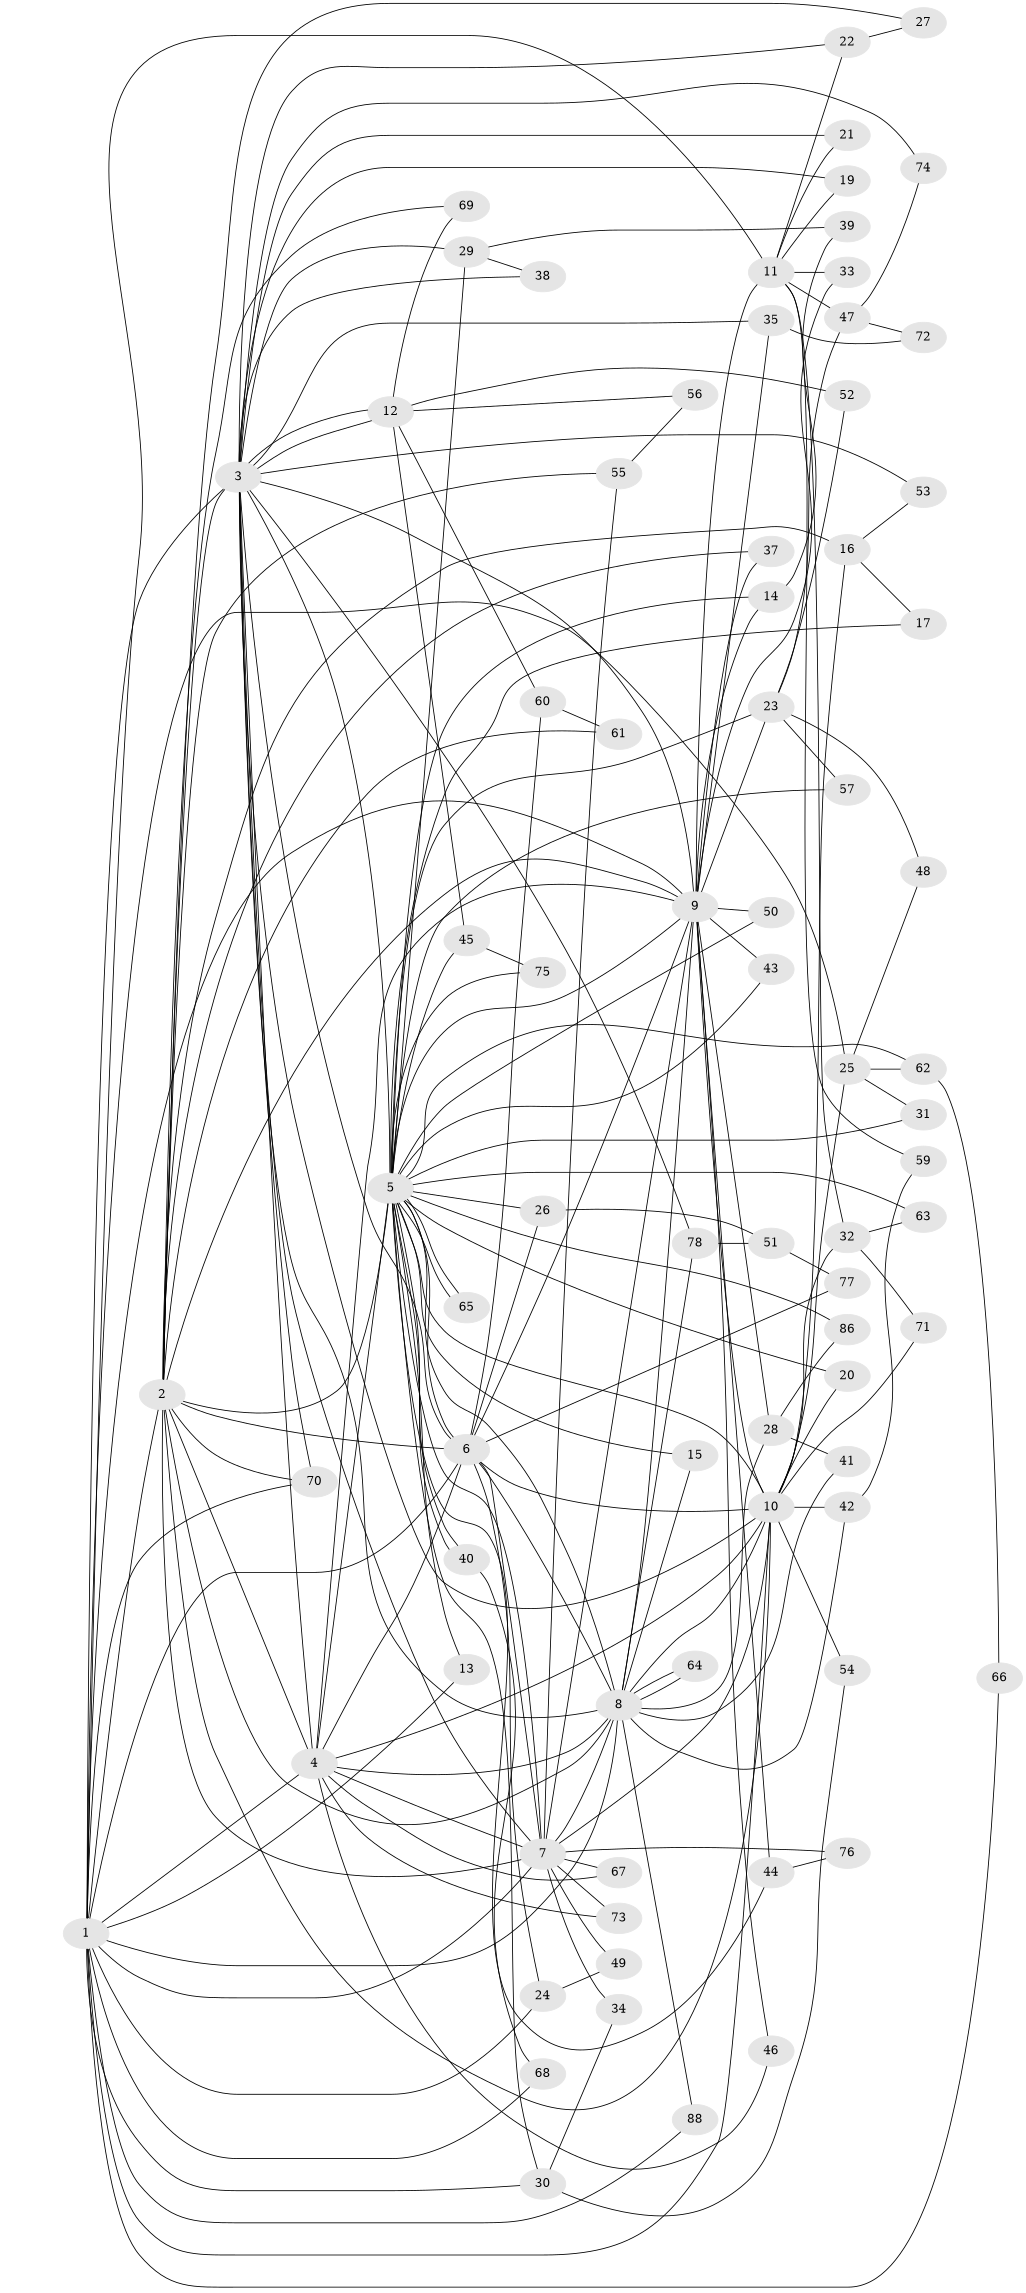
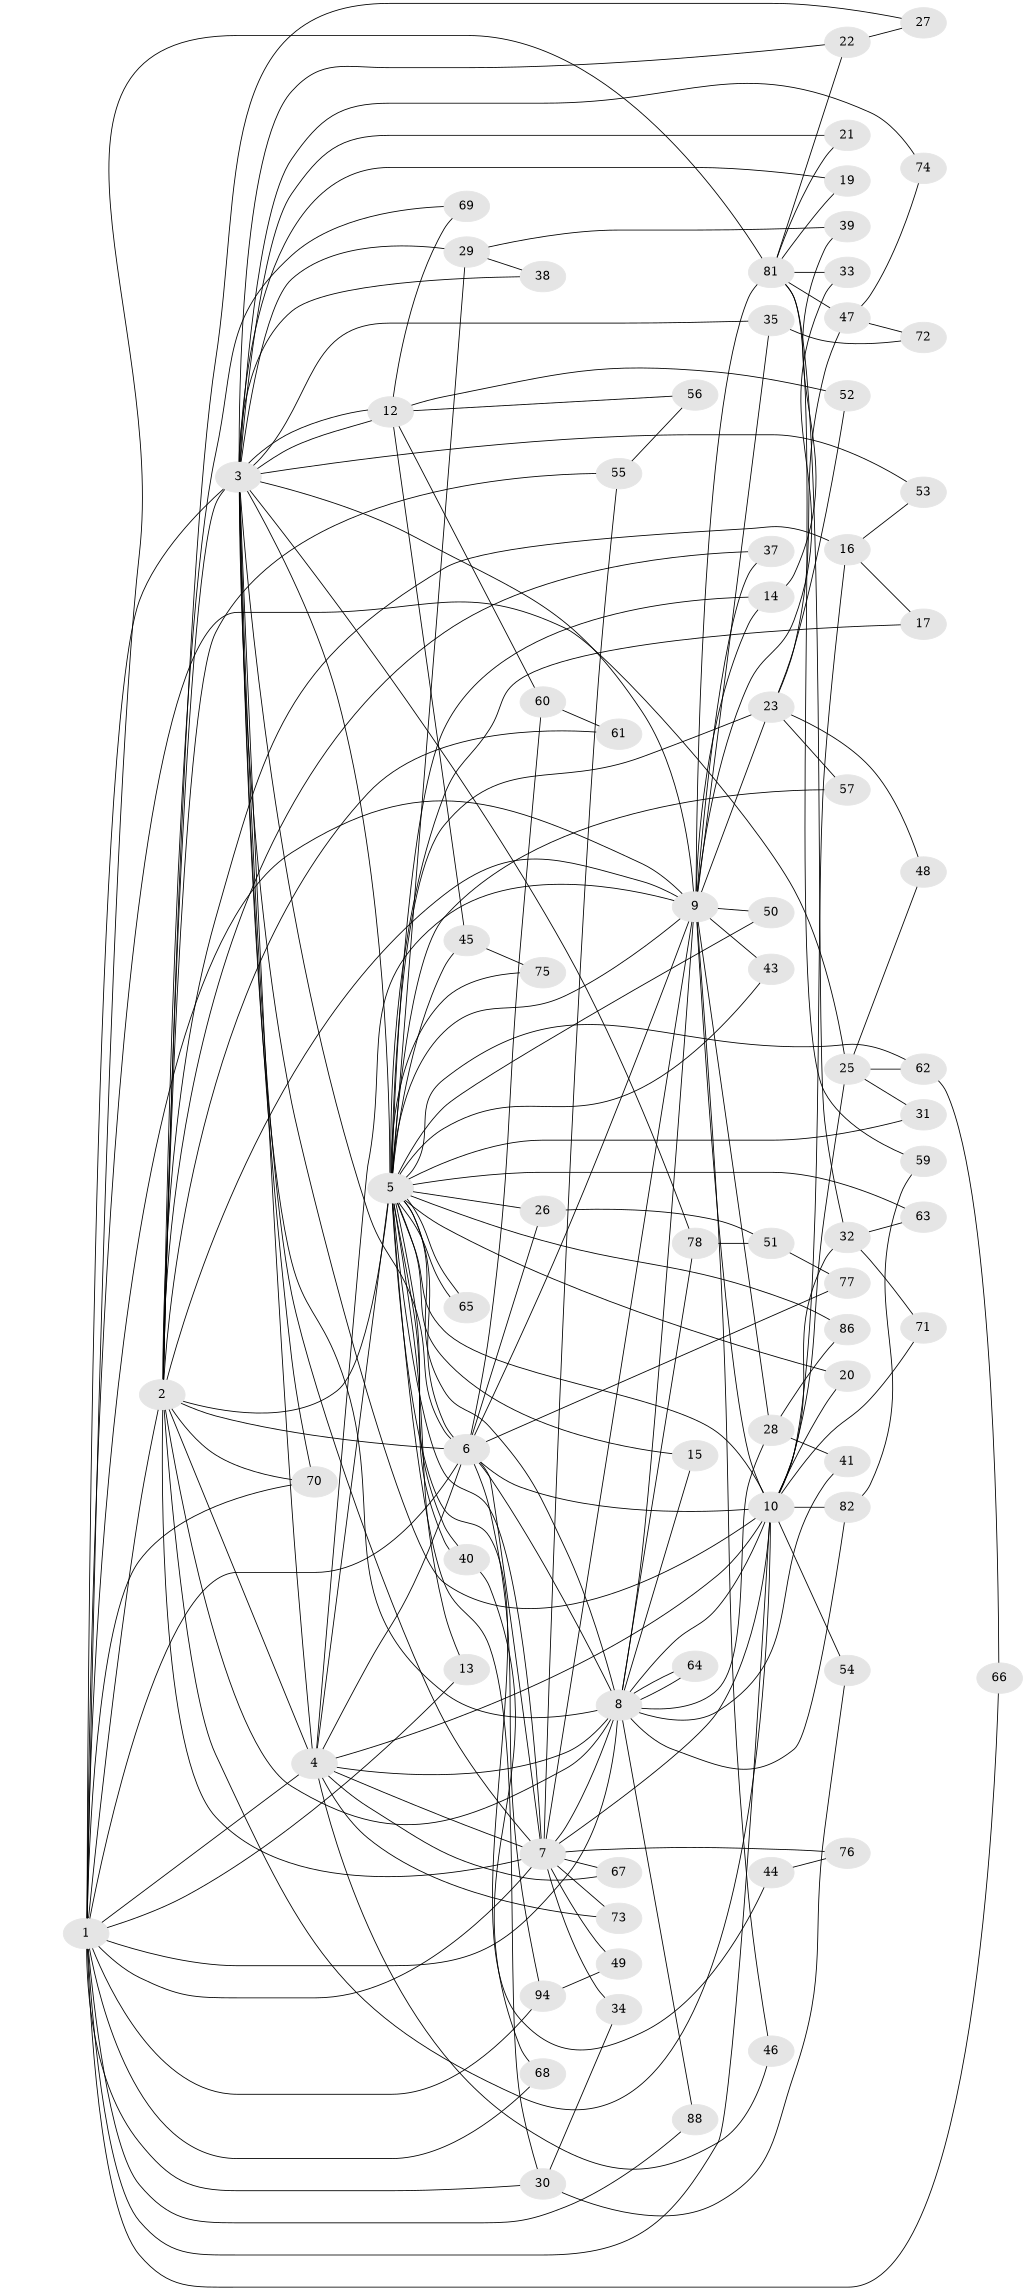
(771, 272) -> (771, 272)
(735, 1413) -> none
(847, 1507) -> (847, 1507)
(543, 1996) -> (543, 1996)
